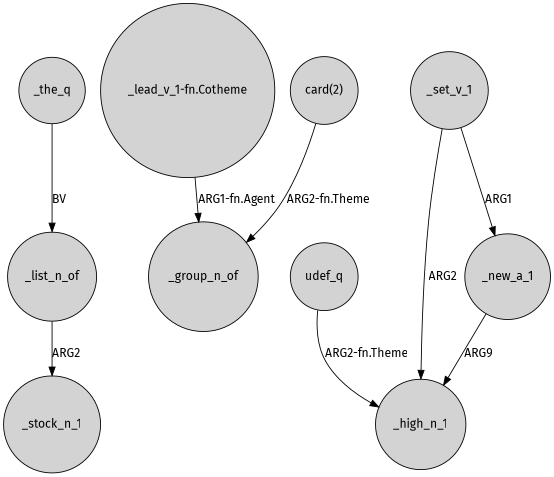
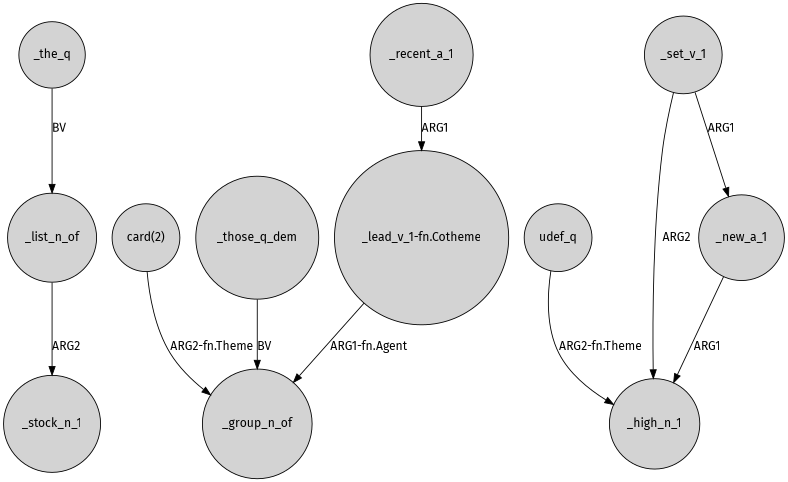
none -> (422, 55)
none -> (257, 238)
(479, 354) -> (707, 347)
